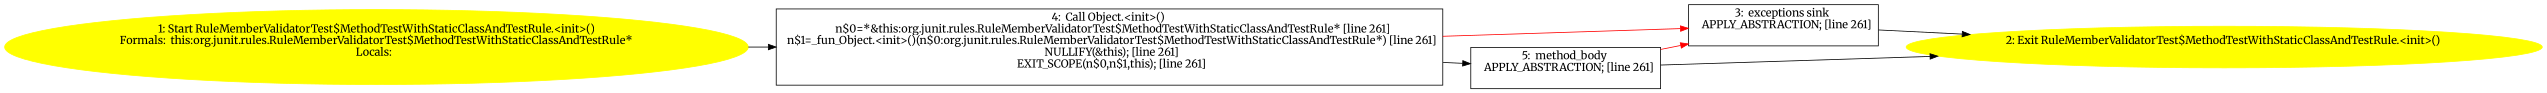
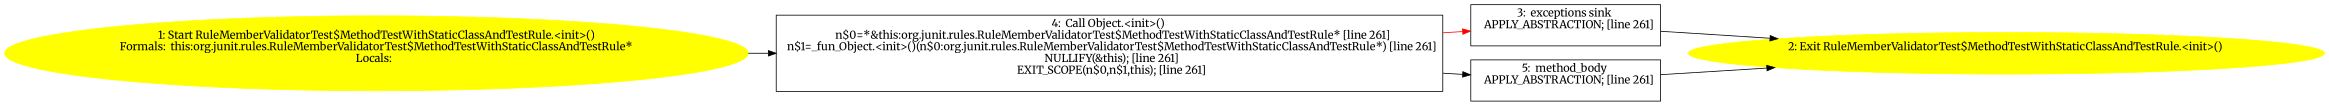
(1671, 47) -> none
